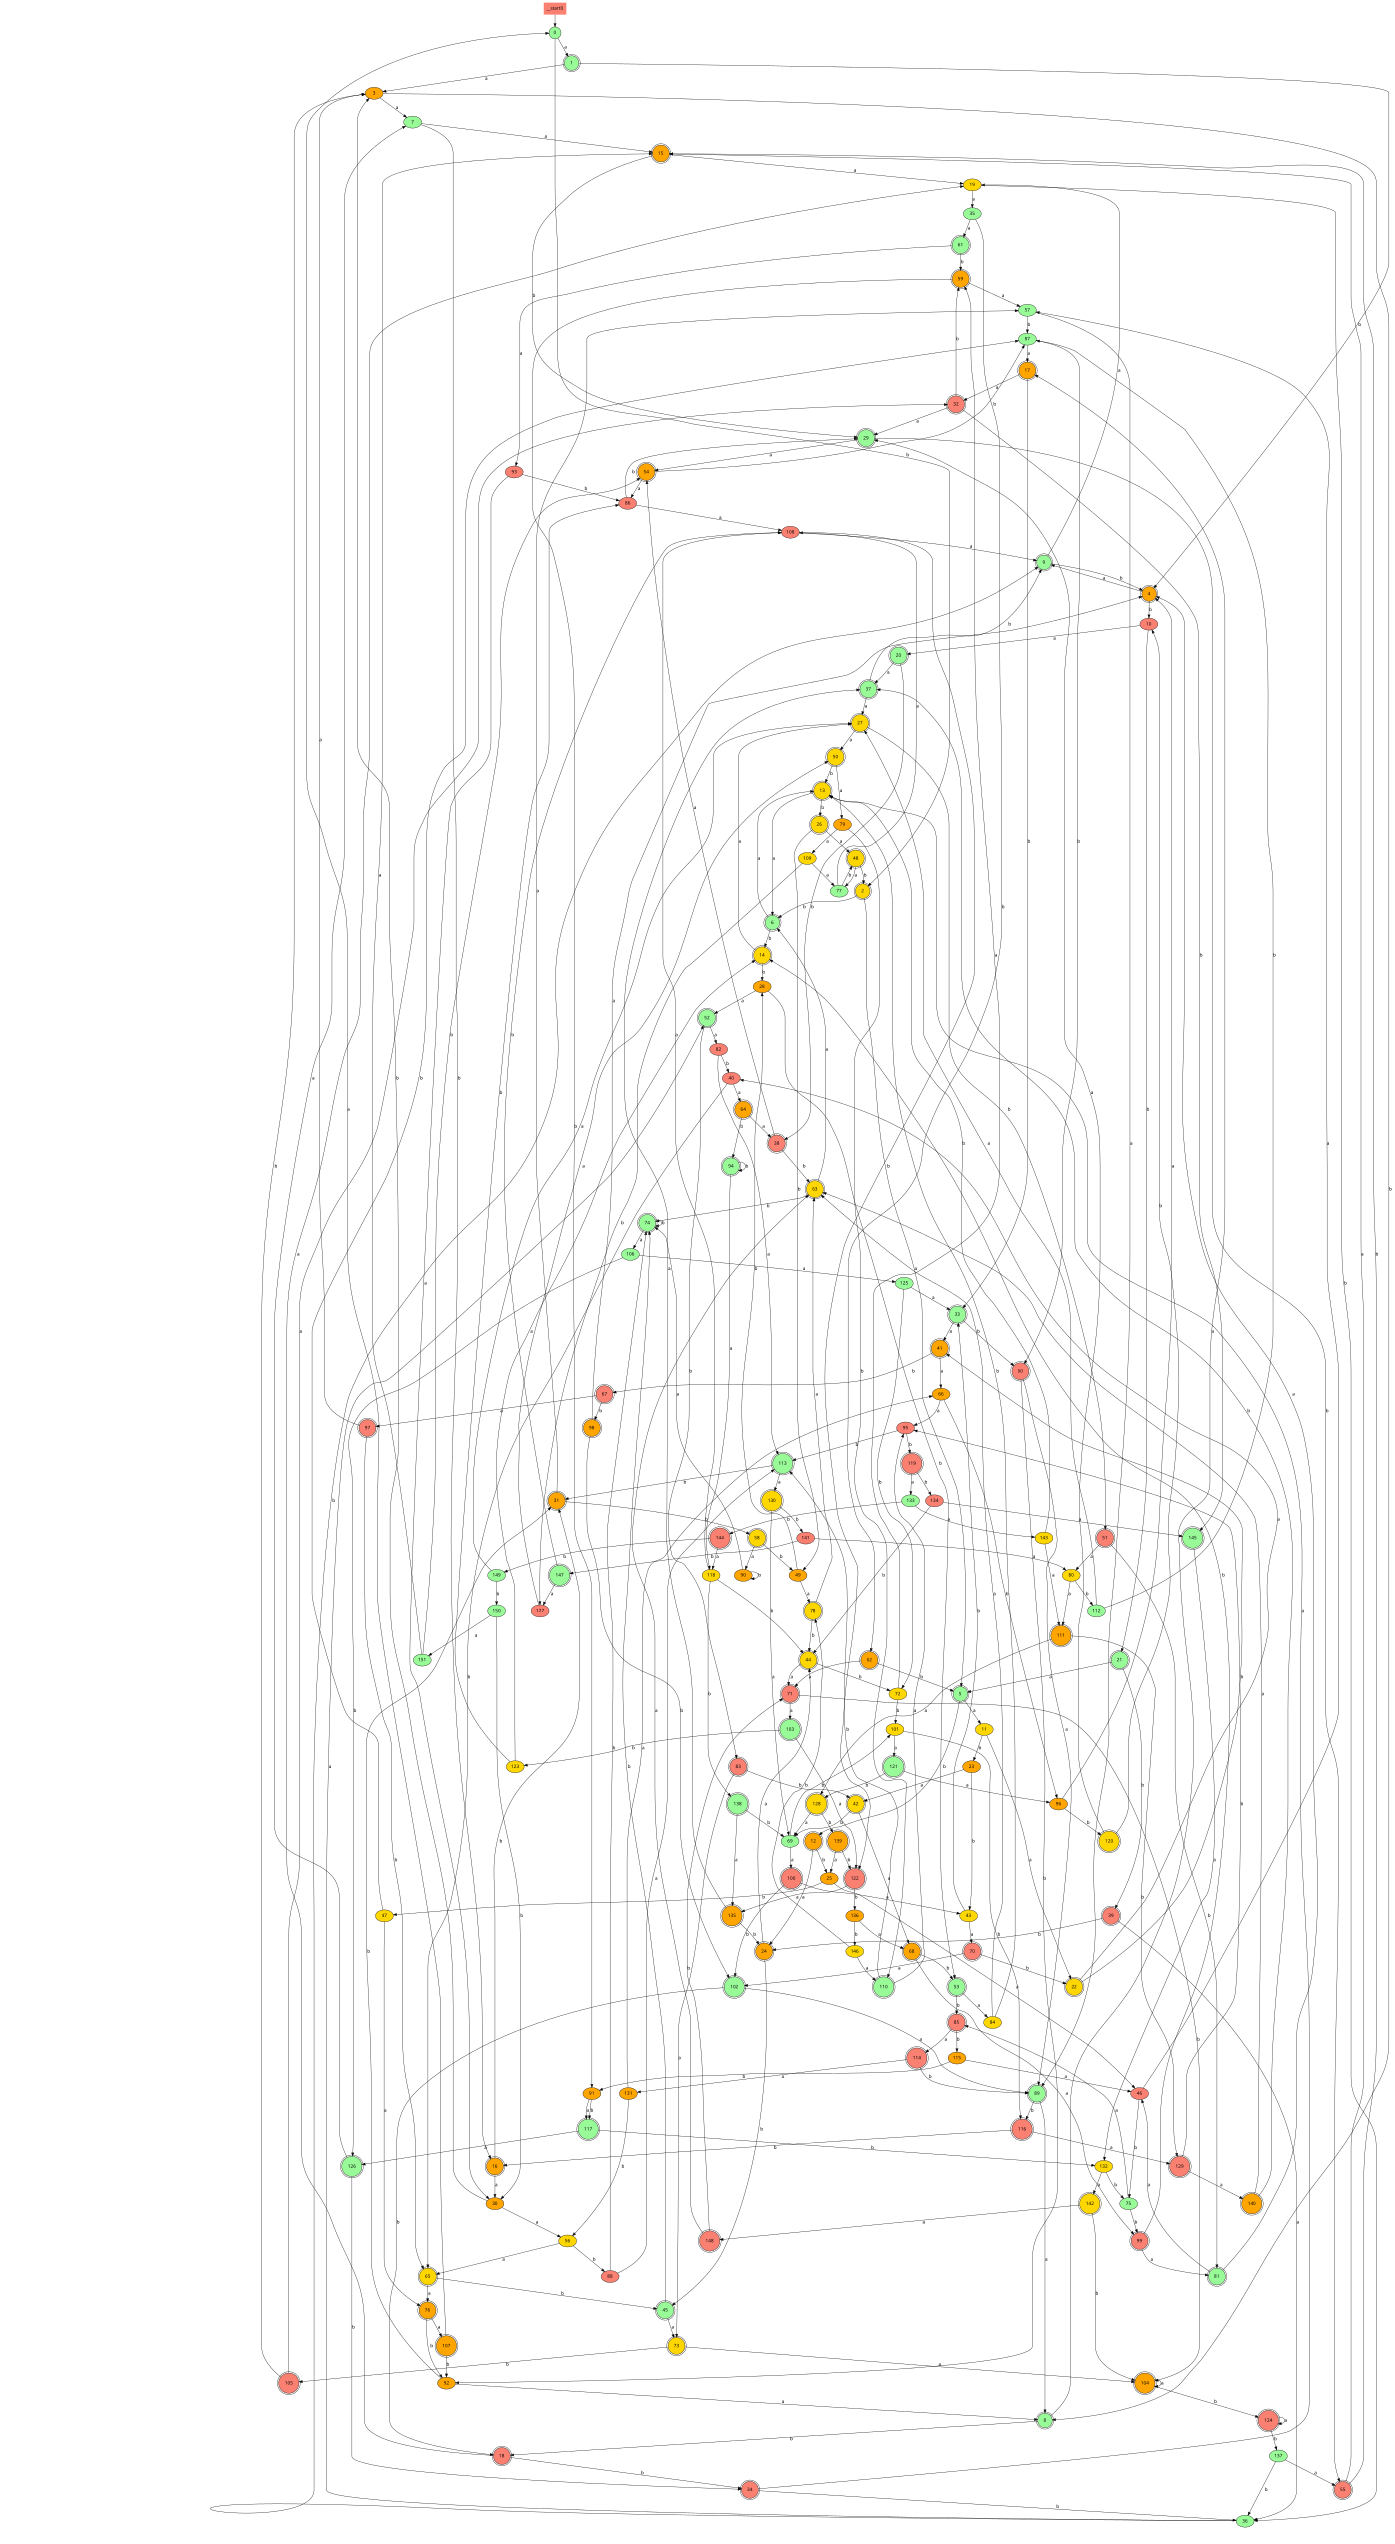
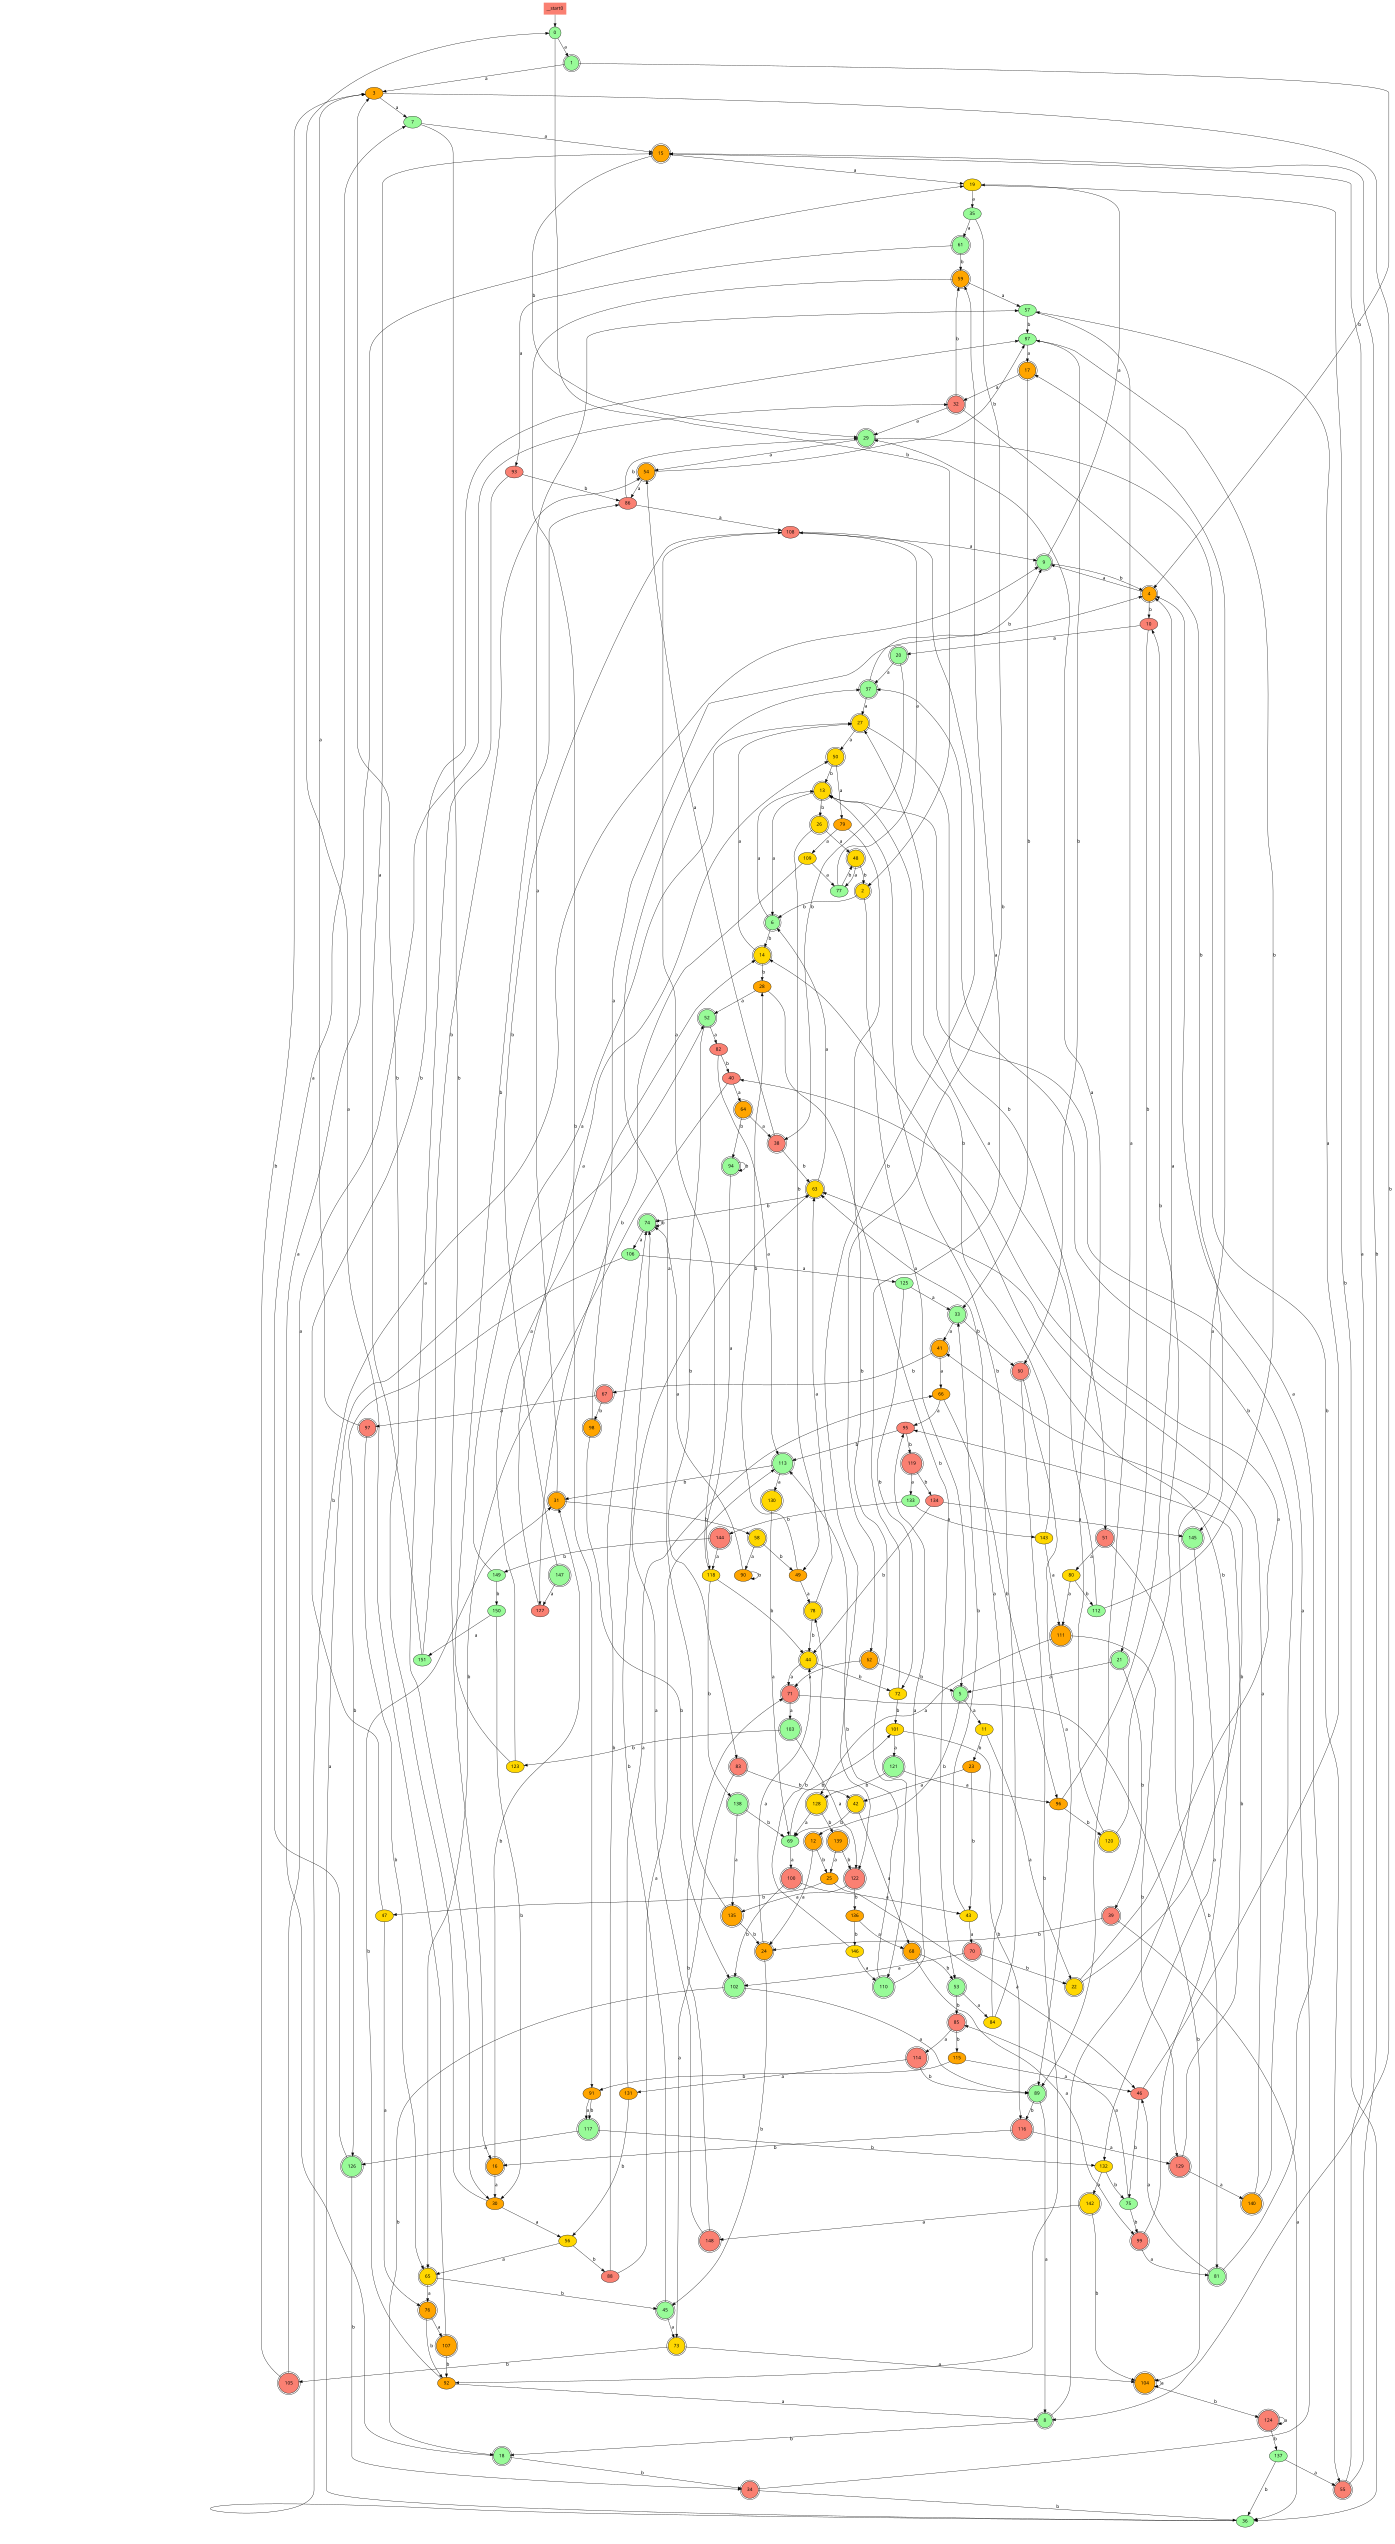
(806, 1538) -> none
(502, 2456) -> (502, 2456)
